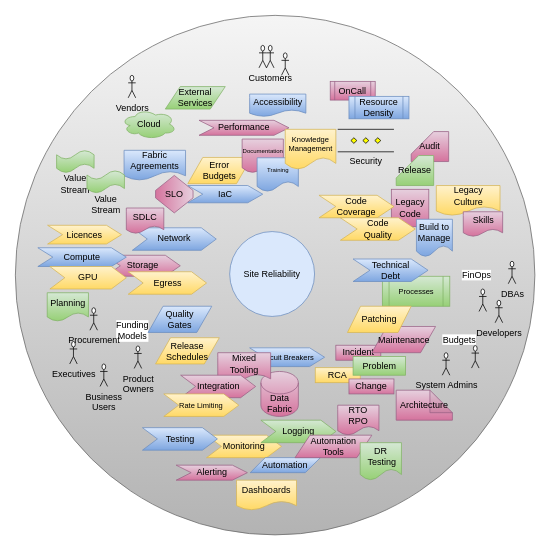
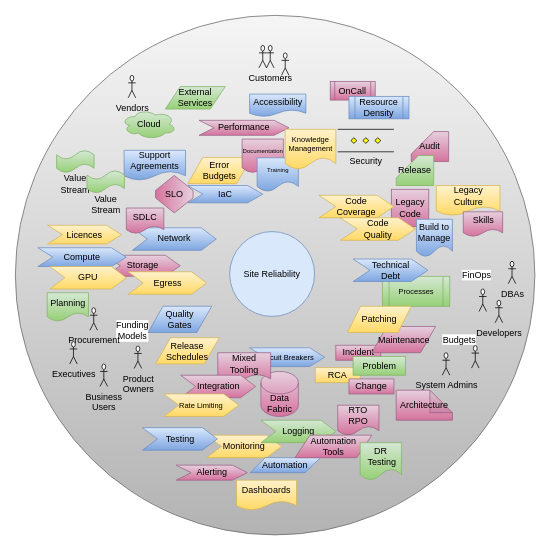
(155, 161) -> (155, 161)
